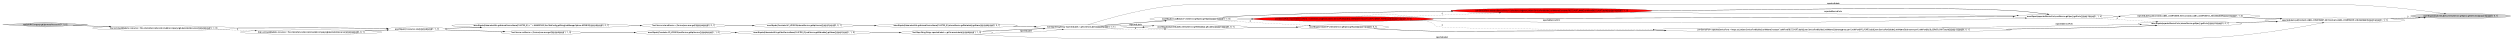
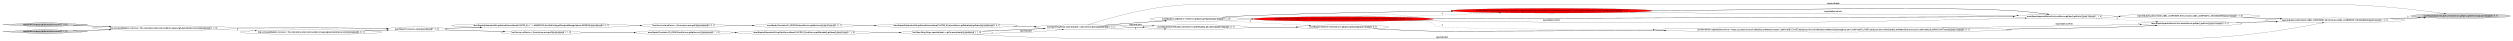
none -> (45, 32)
